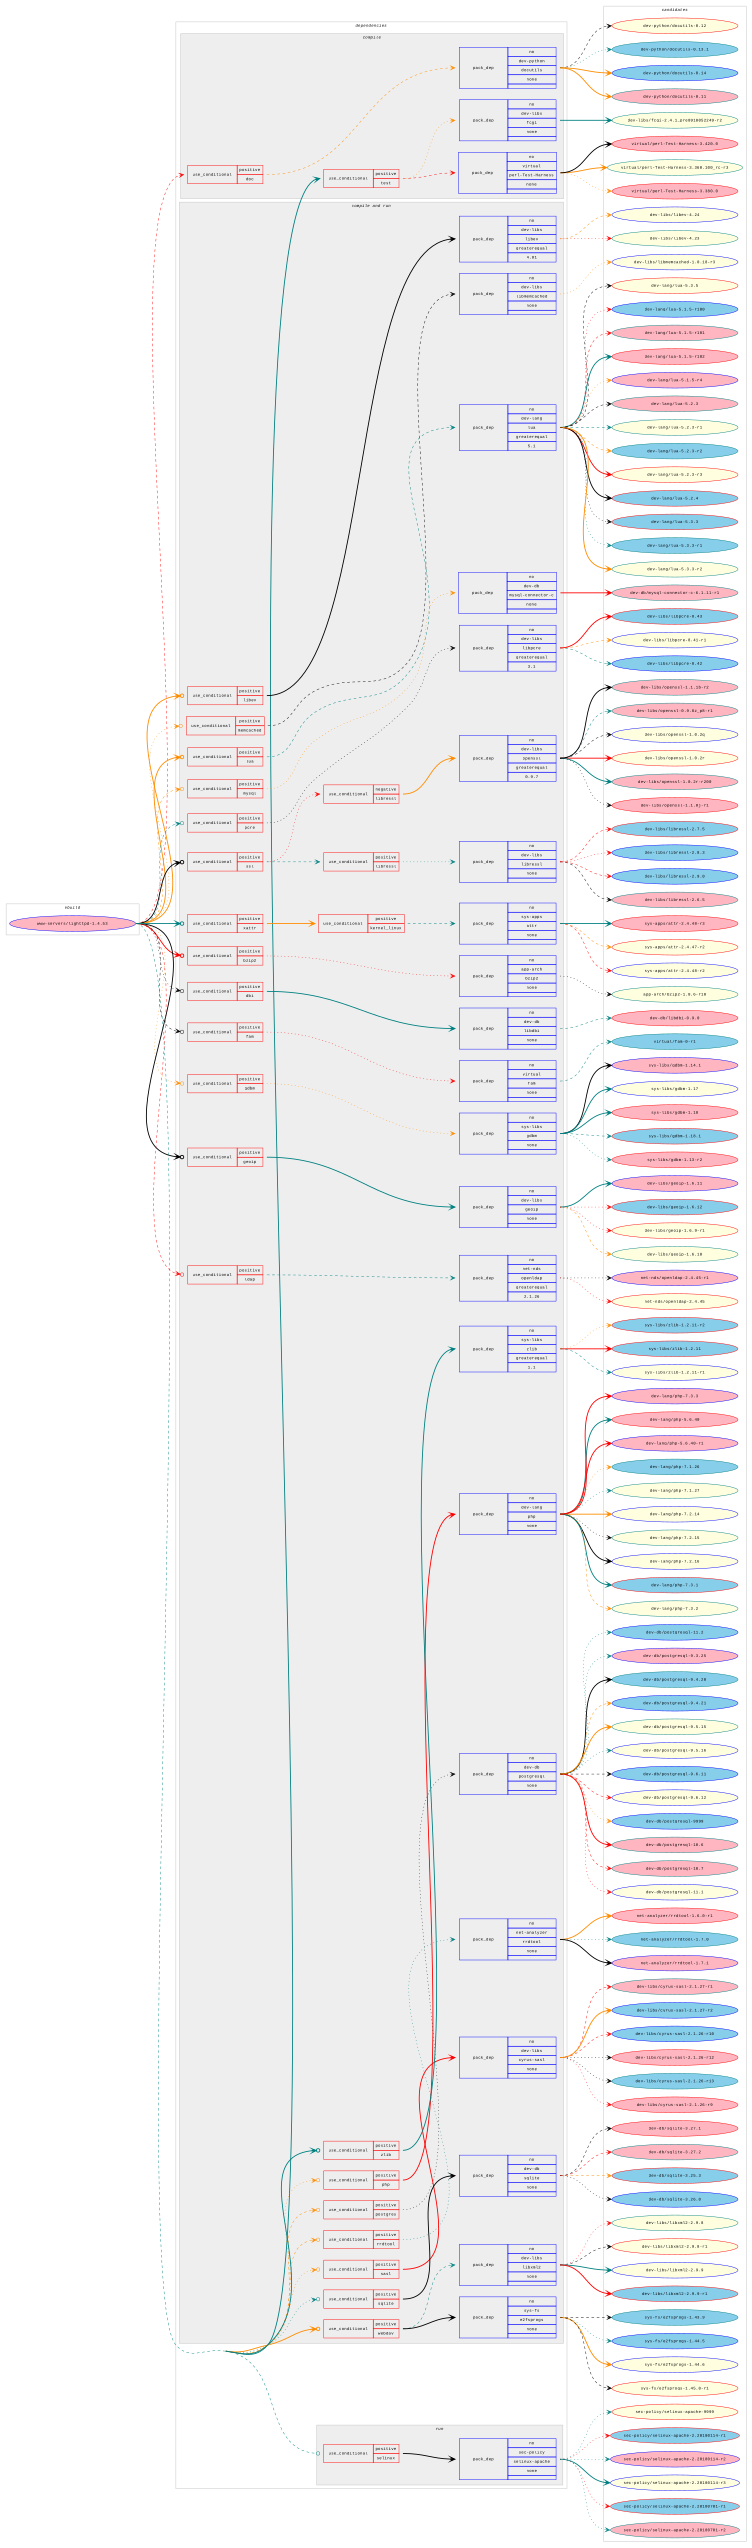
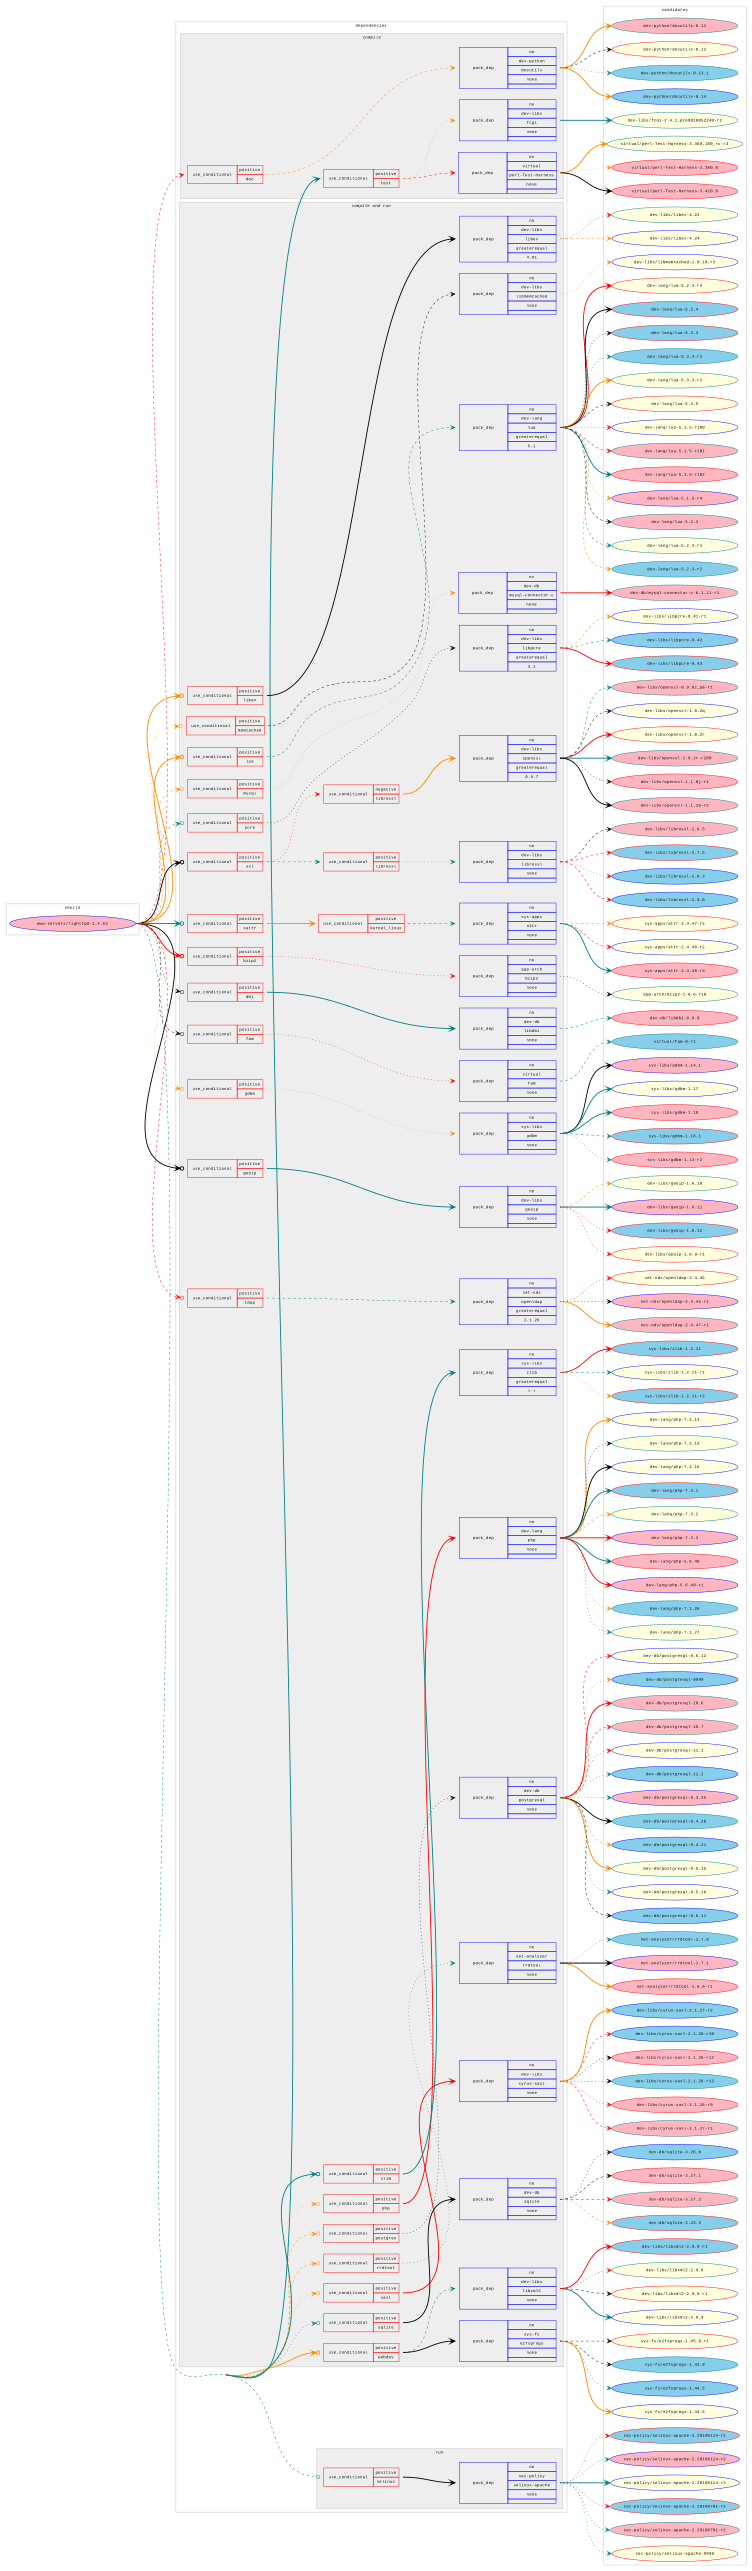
(675, 309) -> (675, 427)
none -> (675, 1325)
